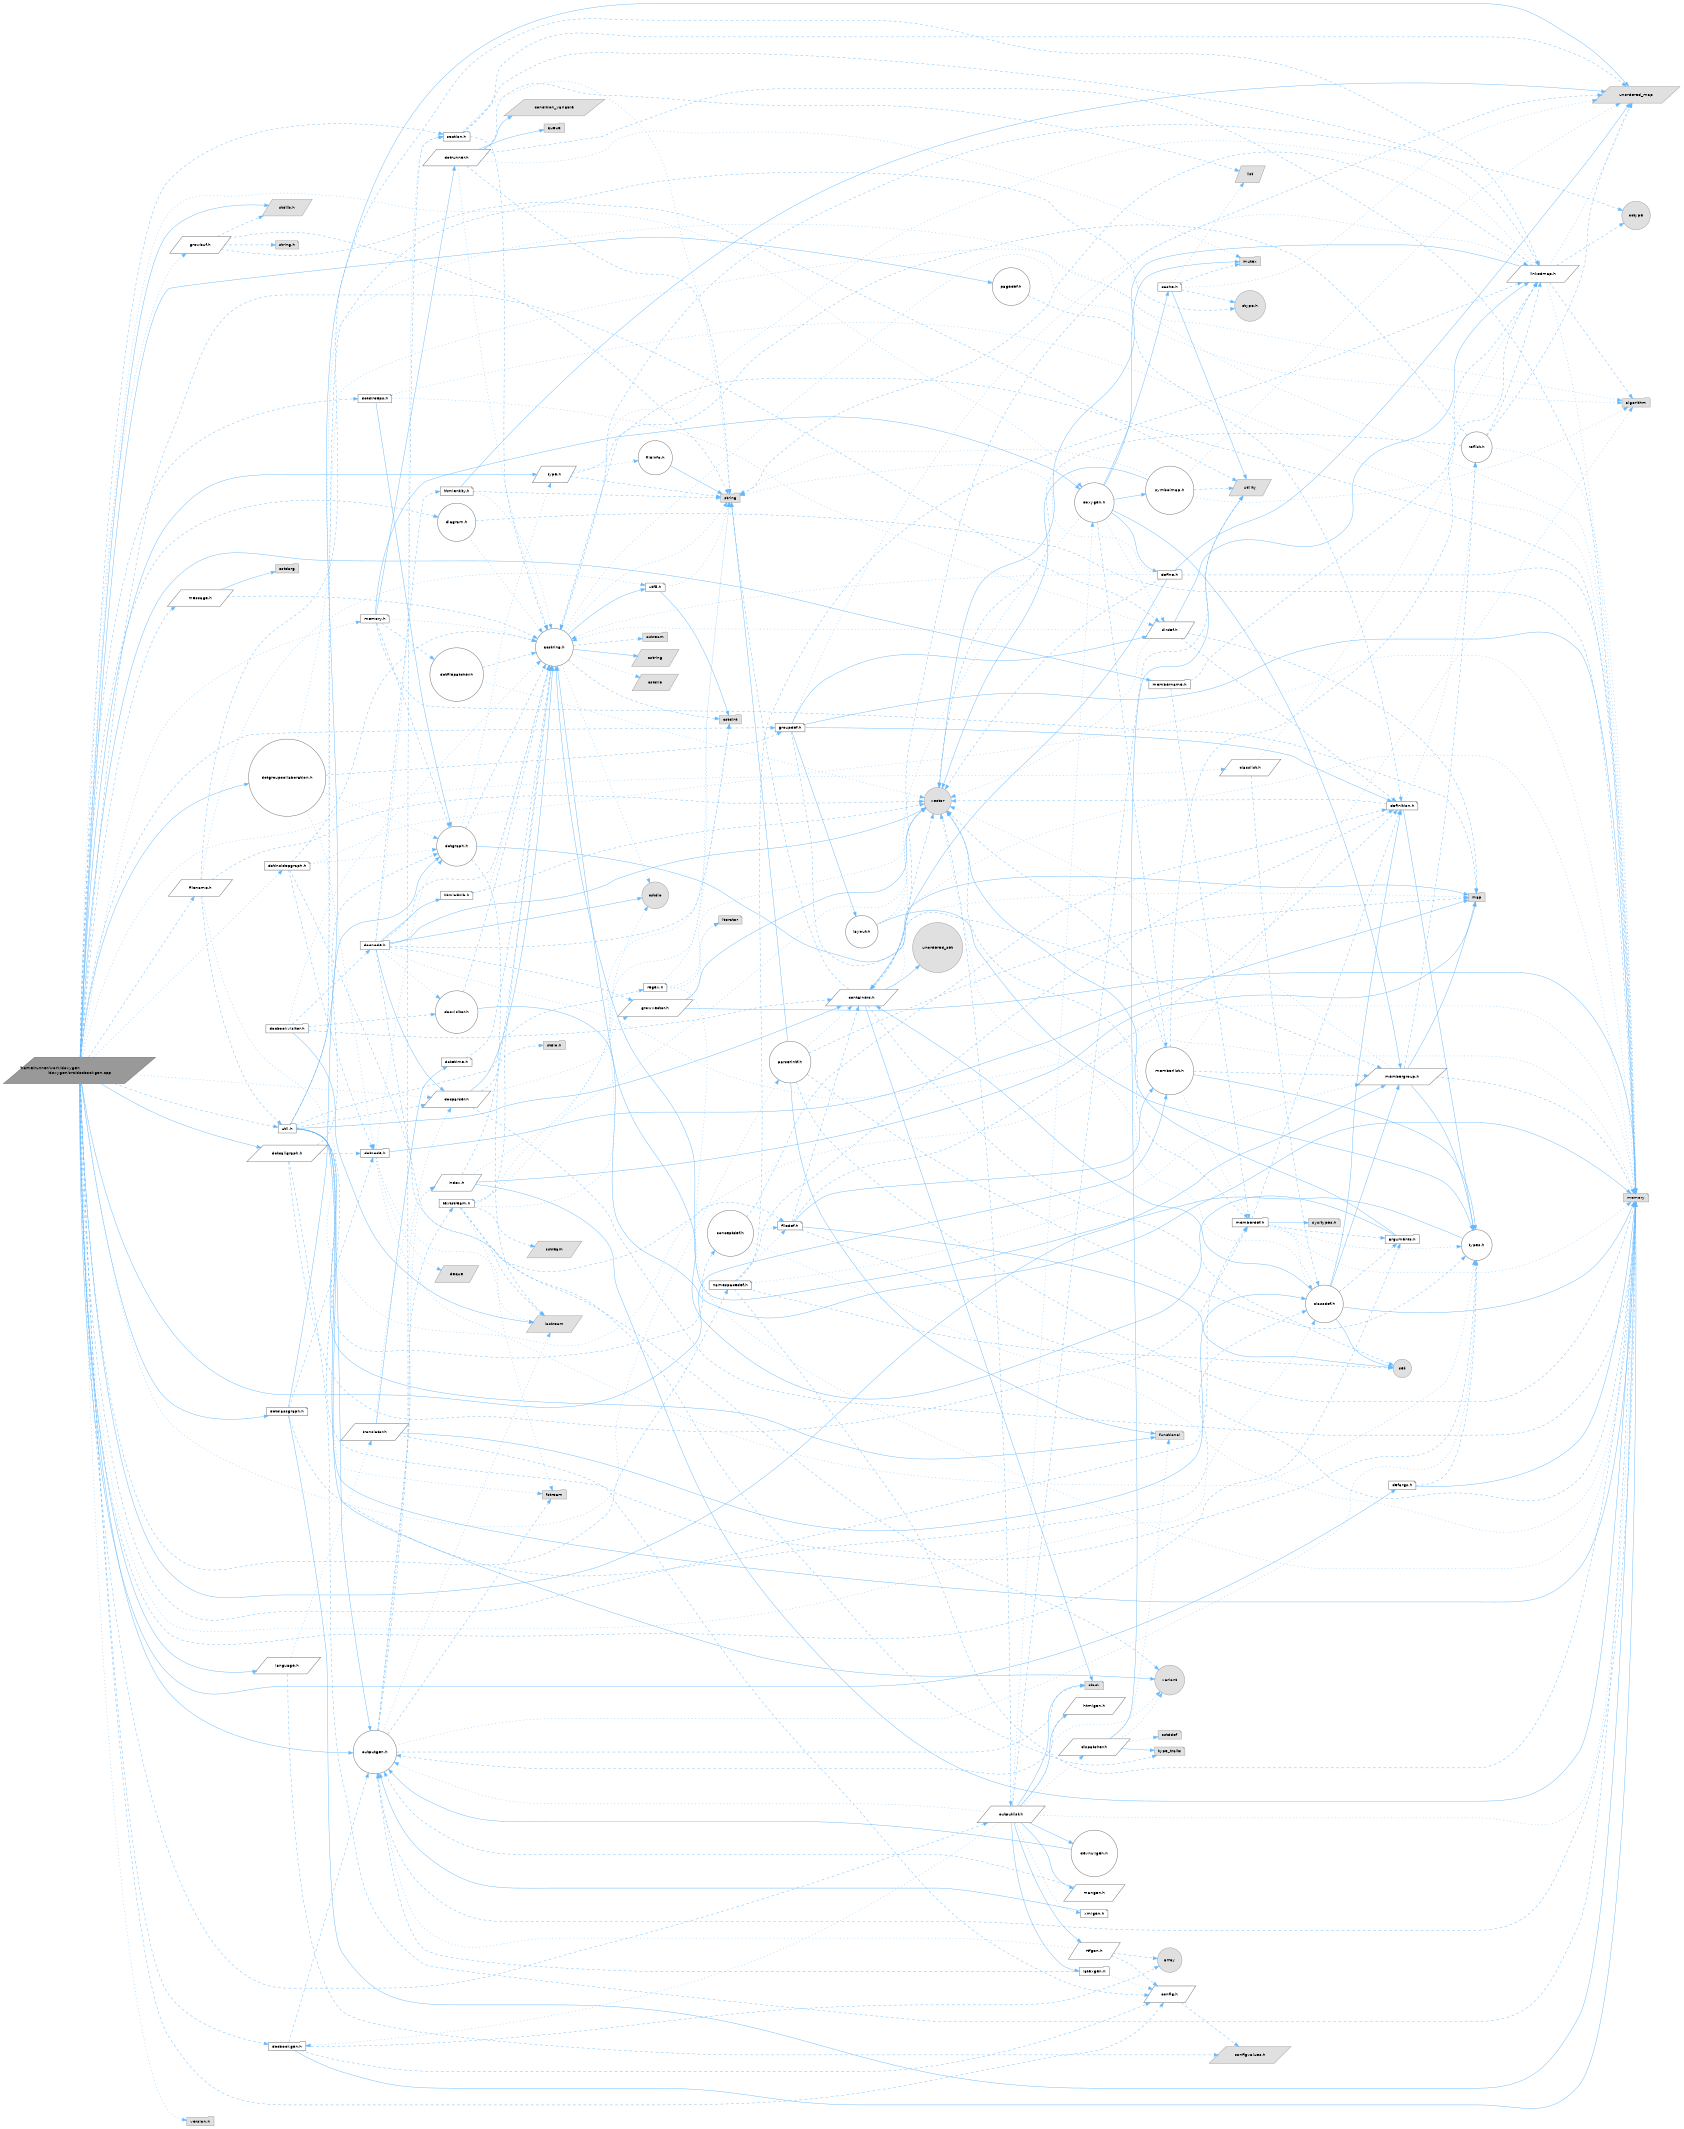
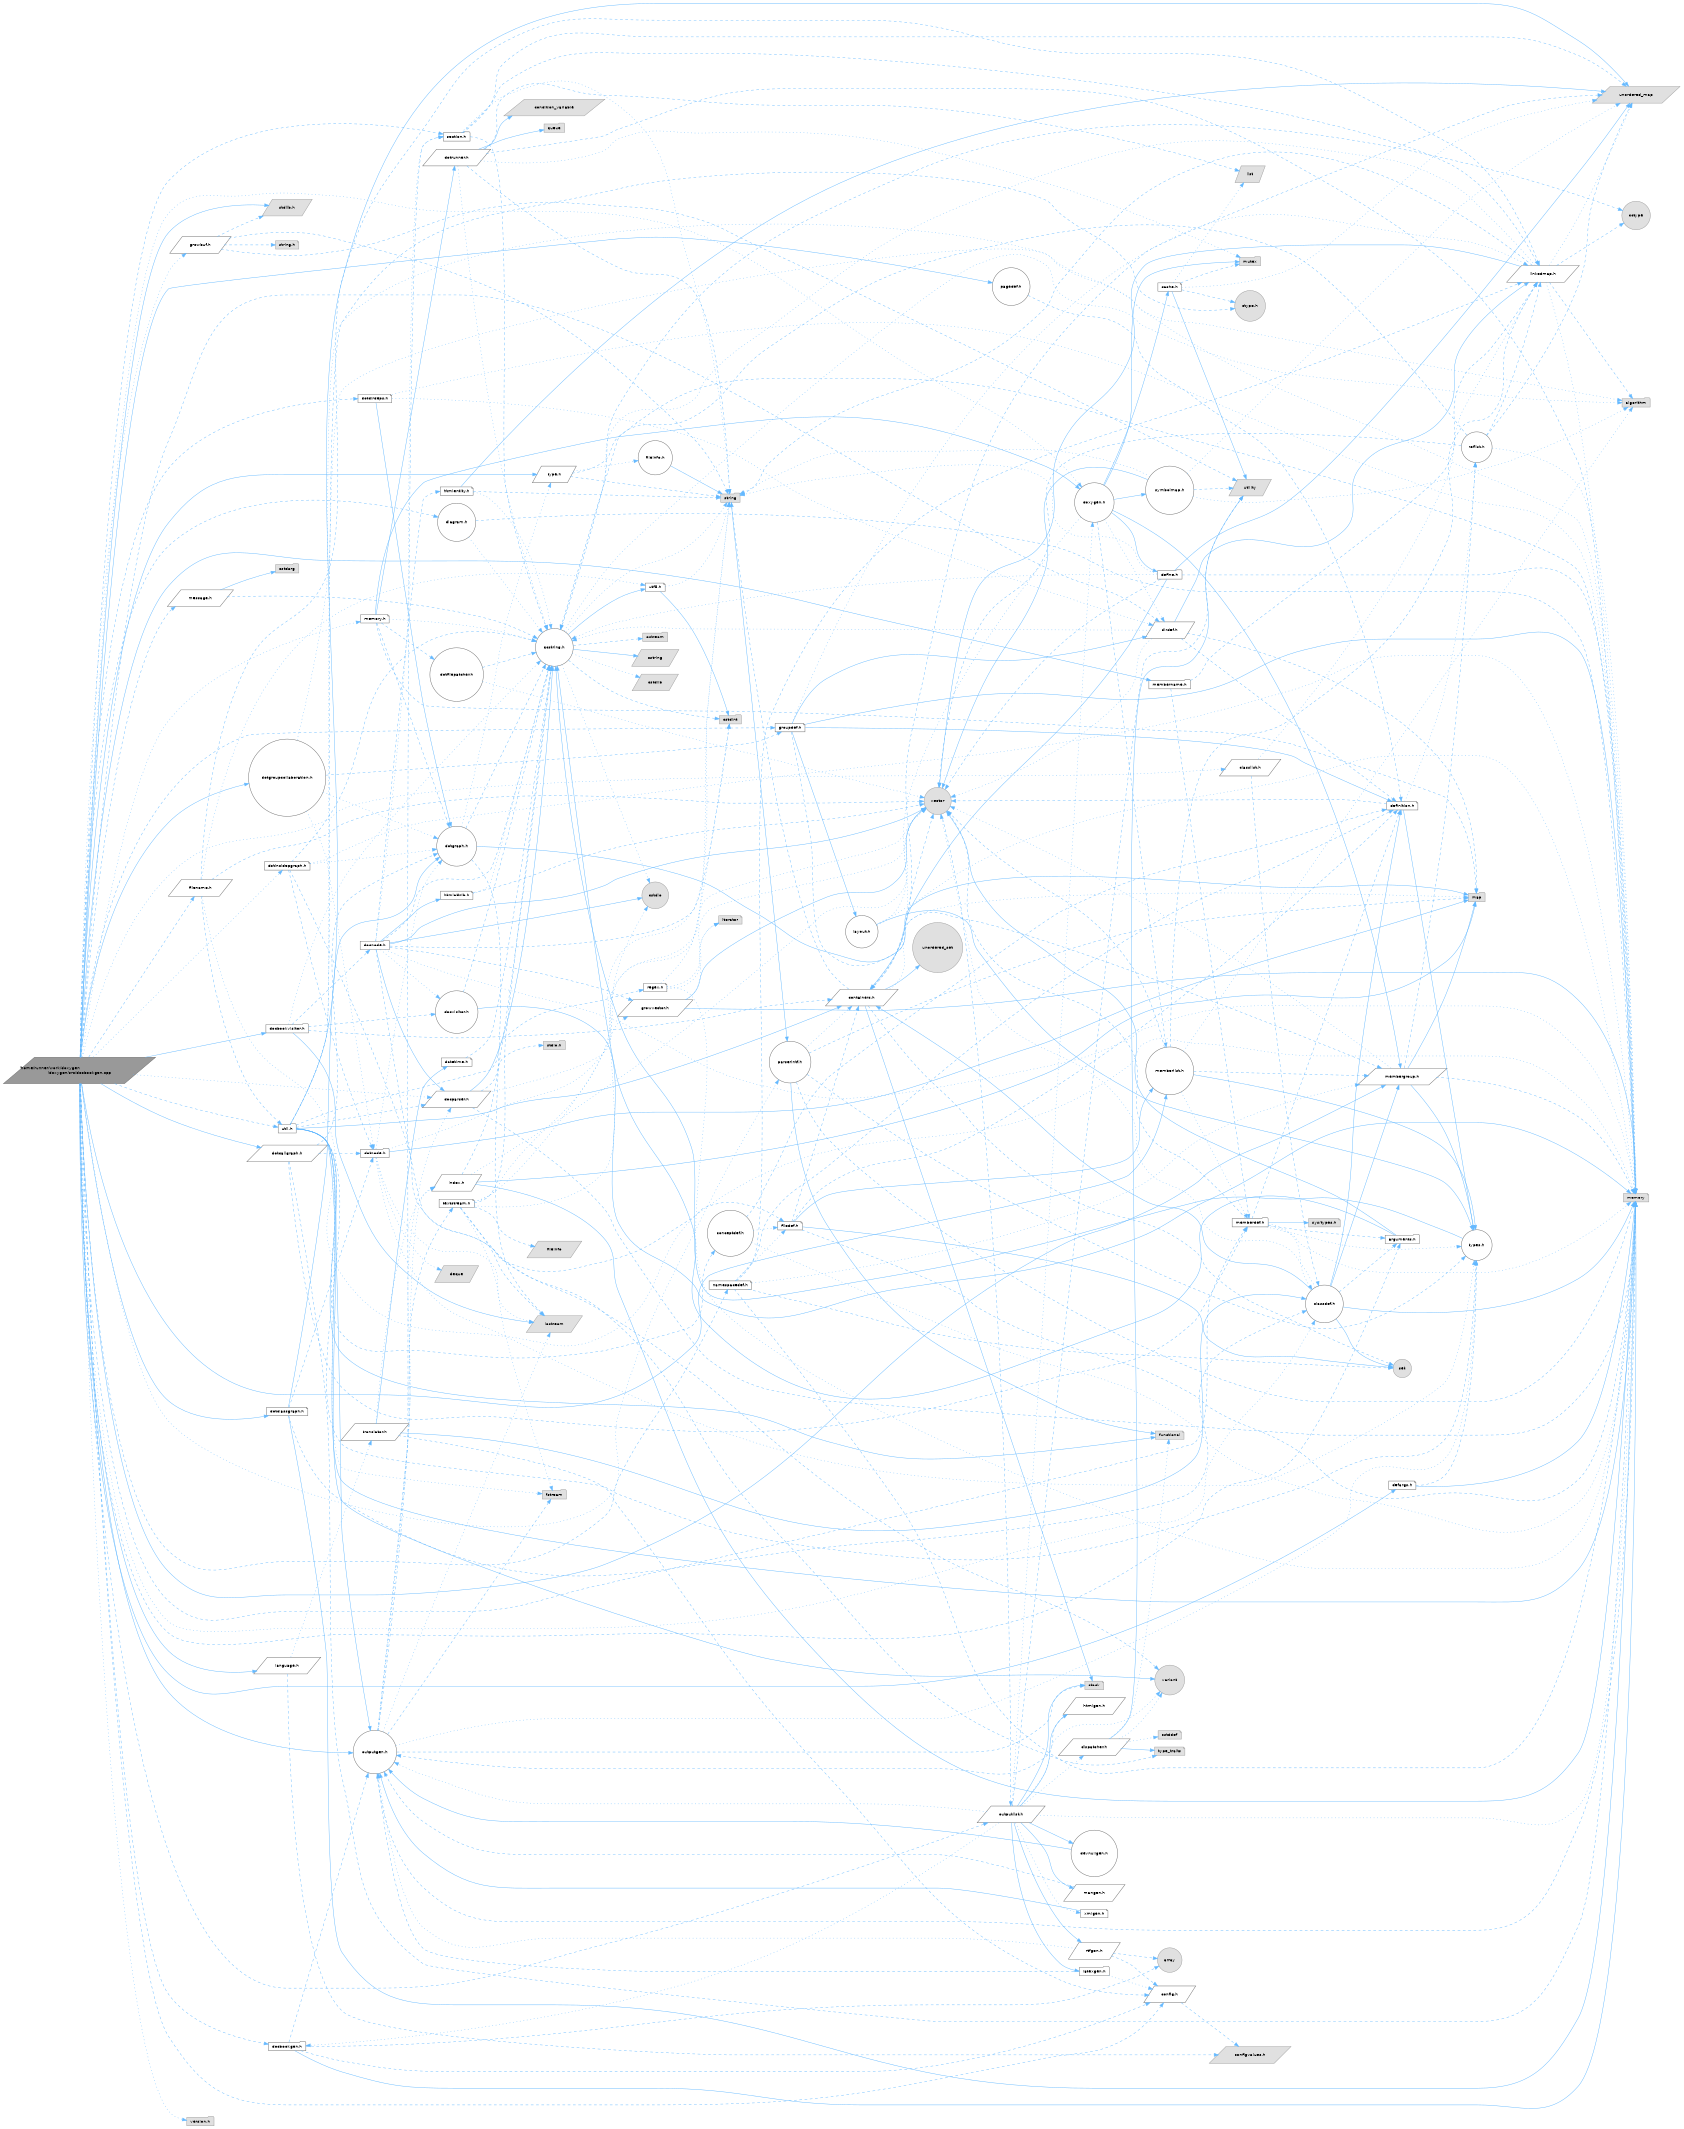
(759, 761) -> (759, 770)
none -> (672, 954)
none -> (203, 1046)
(554, 1250) -> (554, 1250)
